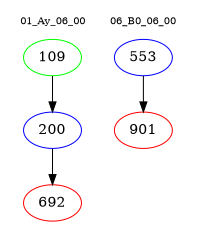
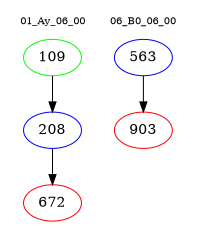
(143, 58) -> (143, 58)
(53, 130) -> (53, 130)
(143, 130) -> (143, 130)
(53, 203) -> (53, 203)
